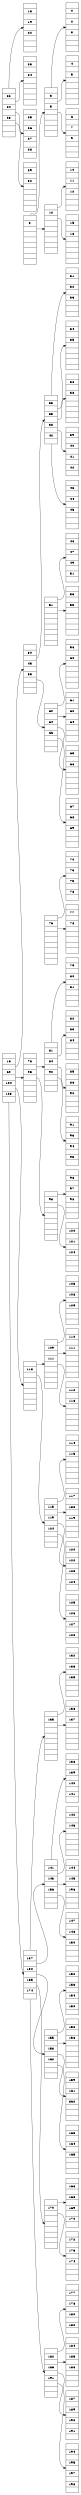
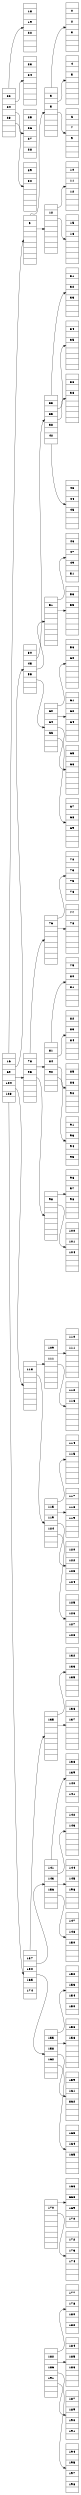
(72, 451) -> none
none -> (12, 647)
none -> (42, 649)
none -> (32, 996)
(72, 1300) -> none
(72, 1507) -> (72, 1507)
(41, 2104) -> none
(33, 2185) -> none
(72, 2197) -> (72, 2197)
